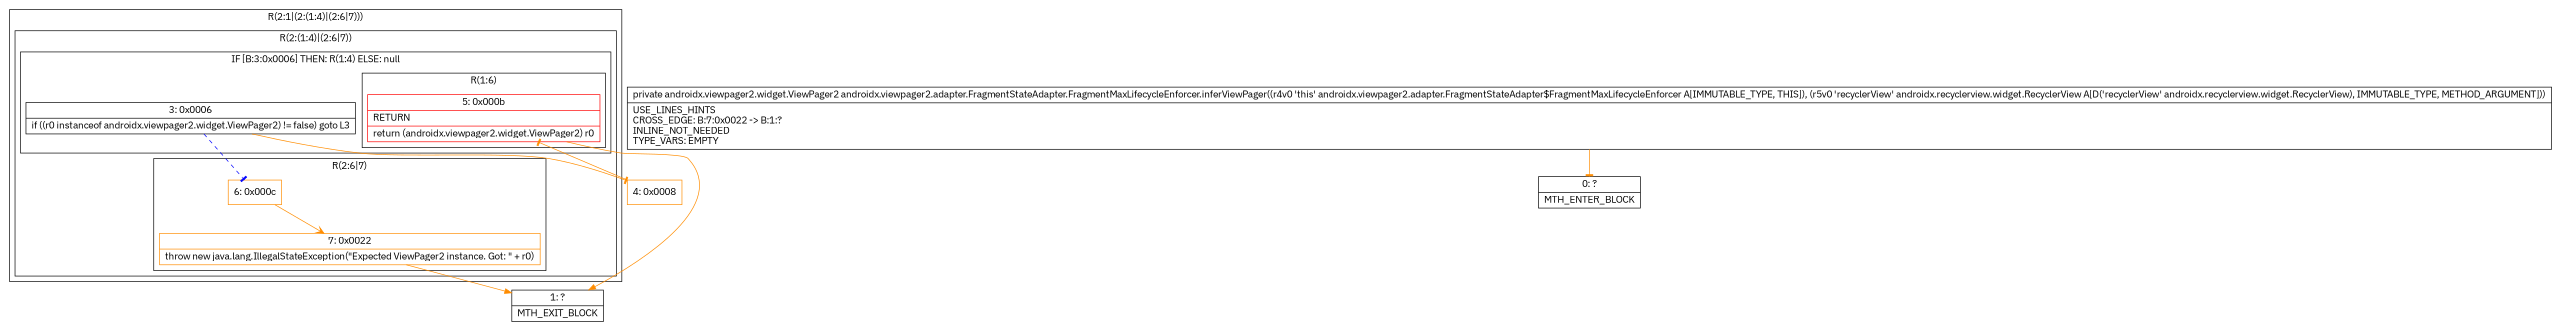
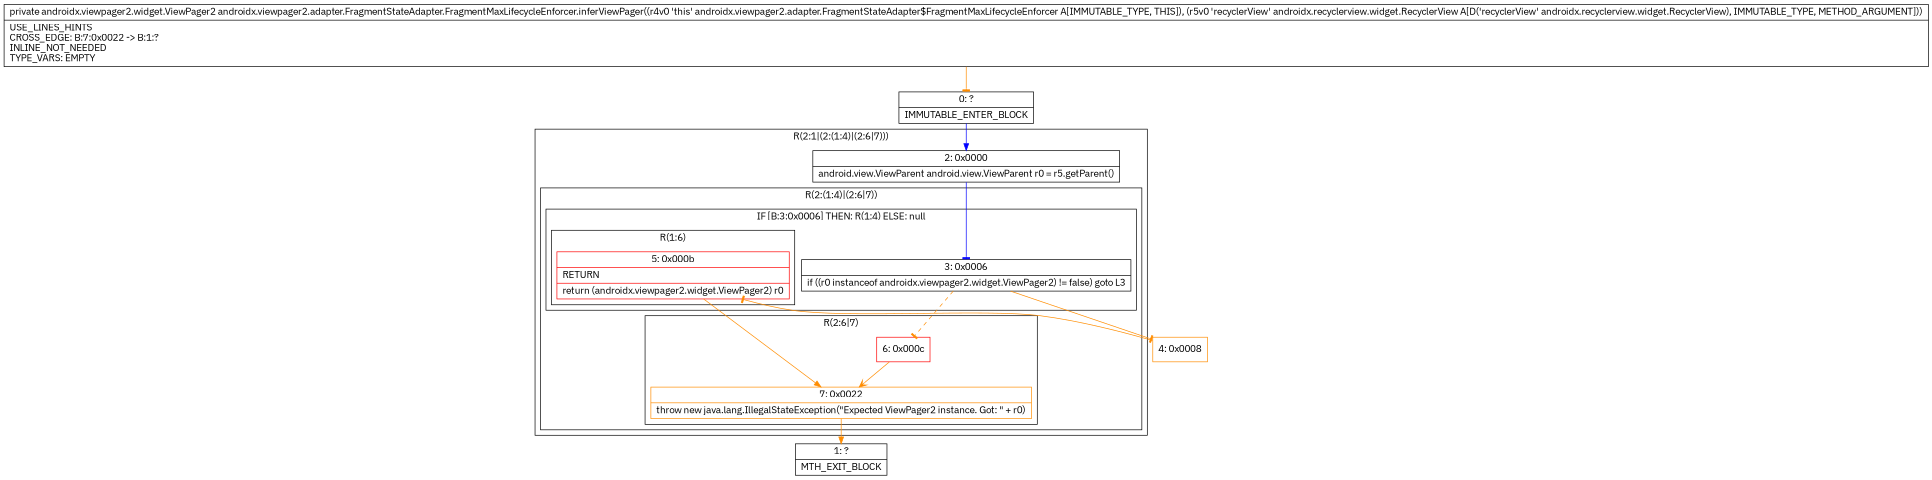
(216, 148) -> (941, 305)
none -> (966, 166)
(698, 184) -> (760, 341)
(255, 192) -> (903, 350)
(1589, 200) -> (966, 115)
